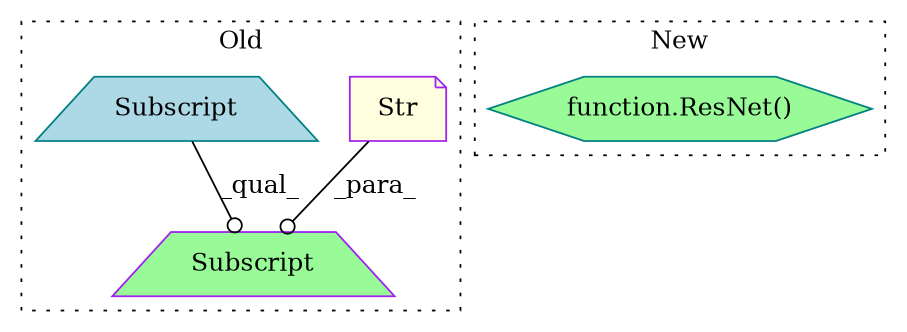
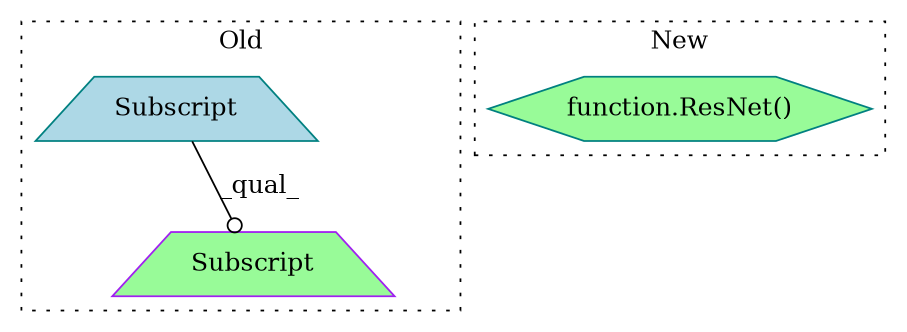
(398, 109) -> none
